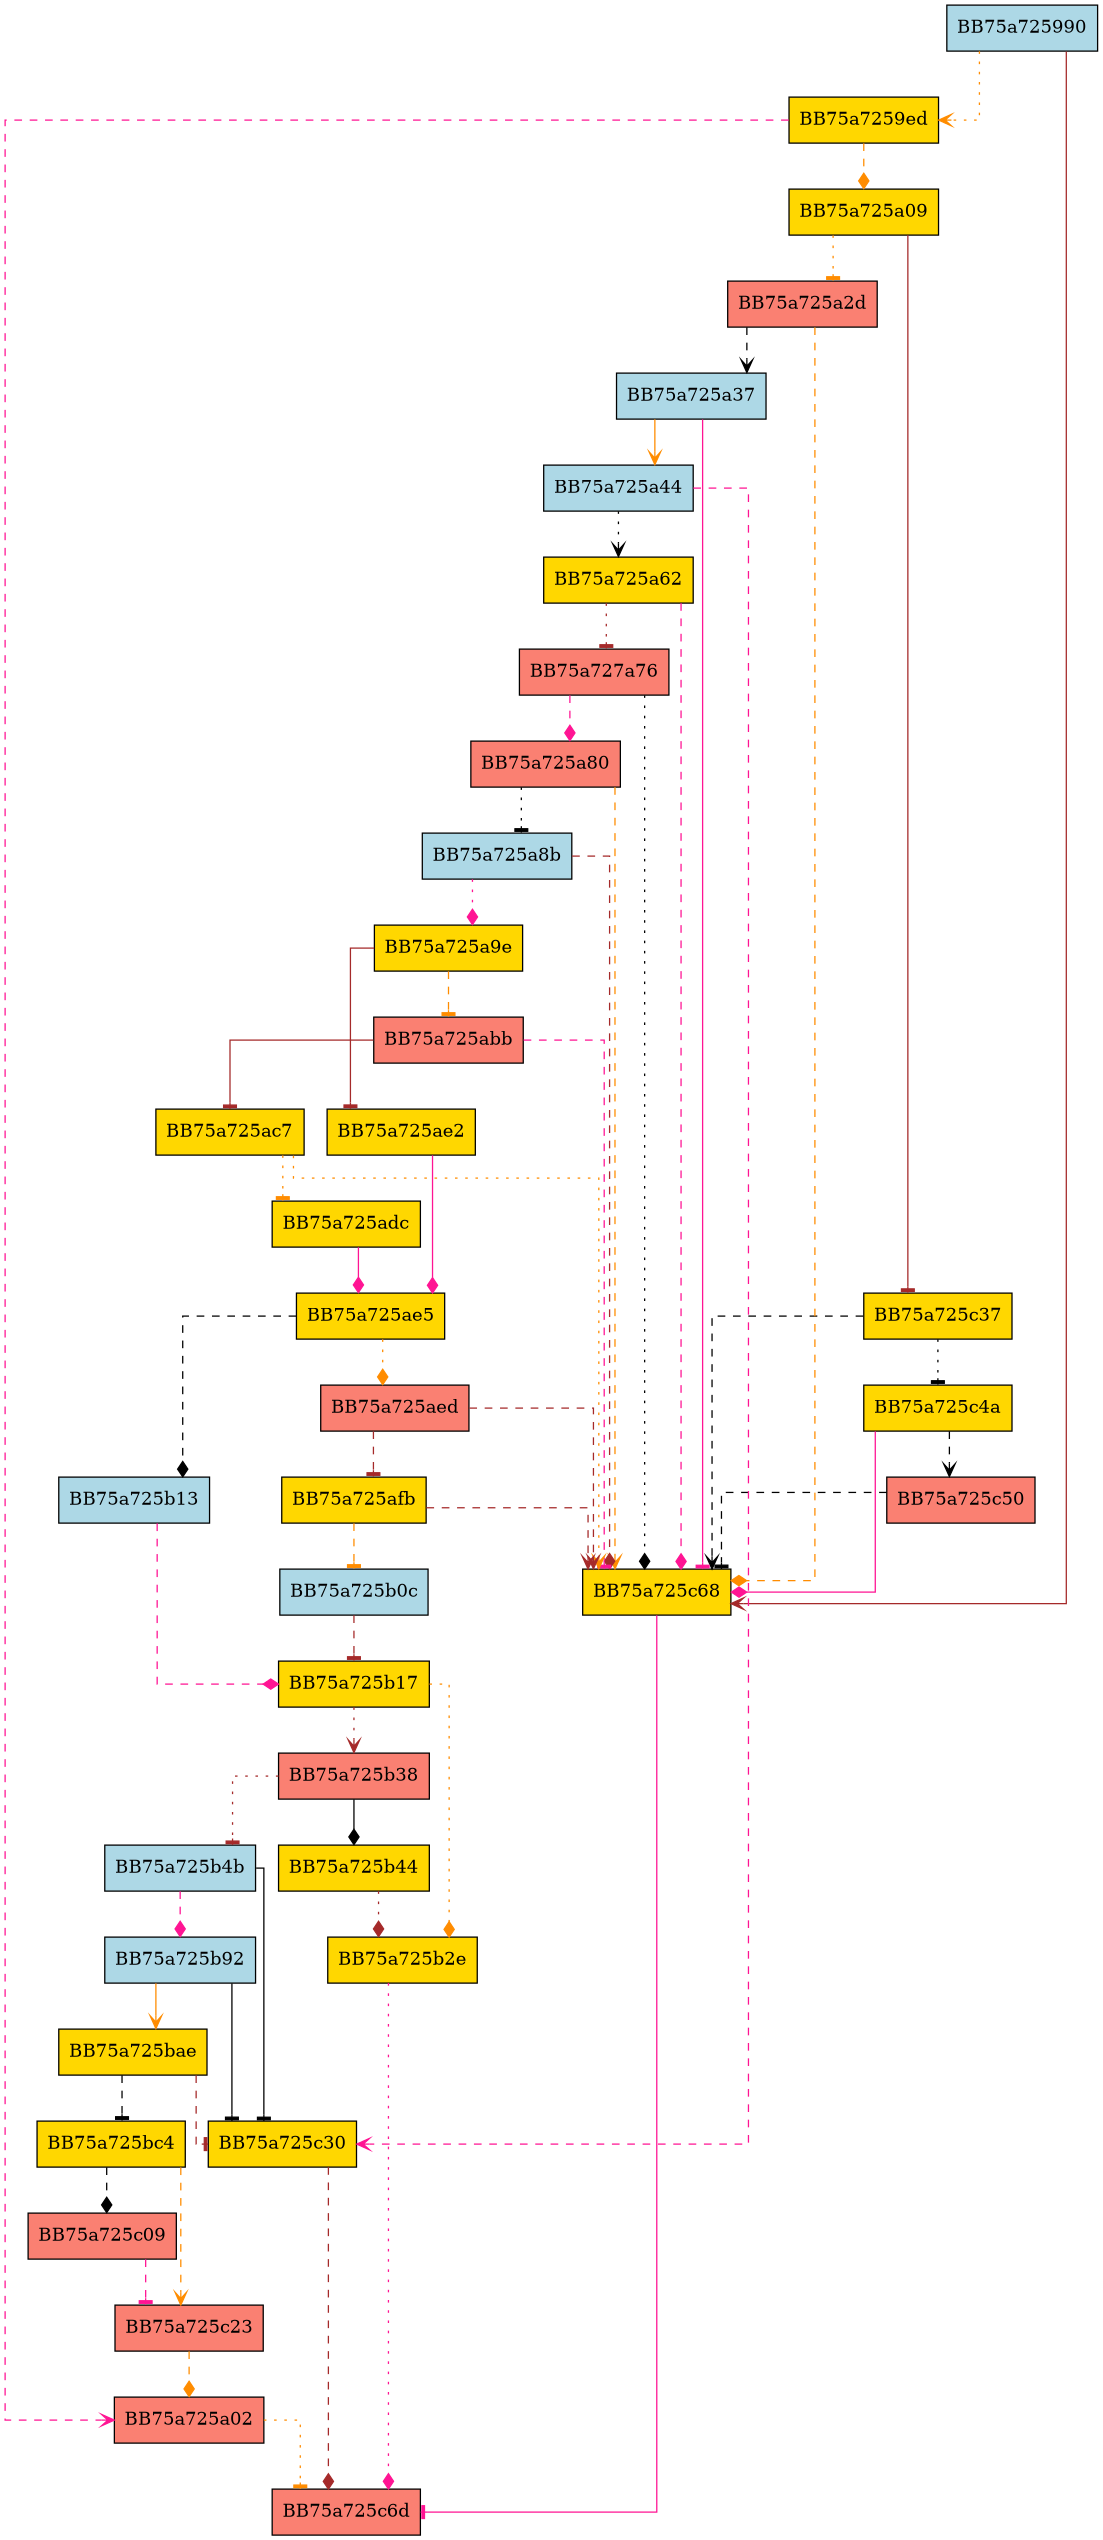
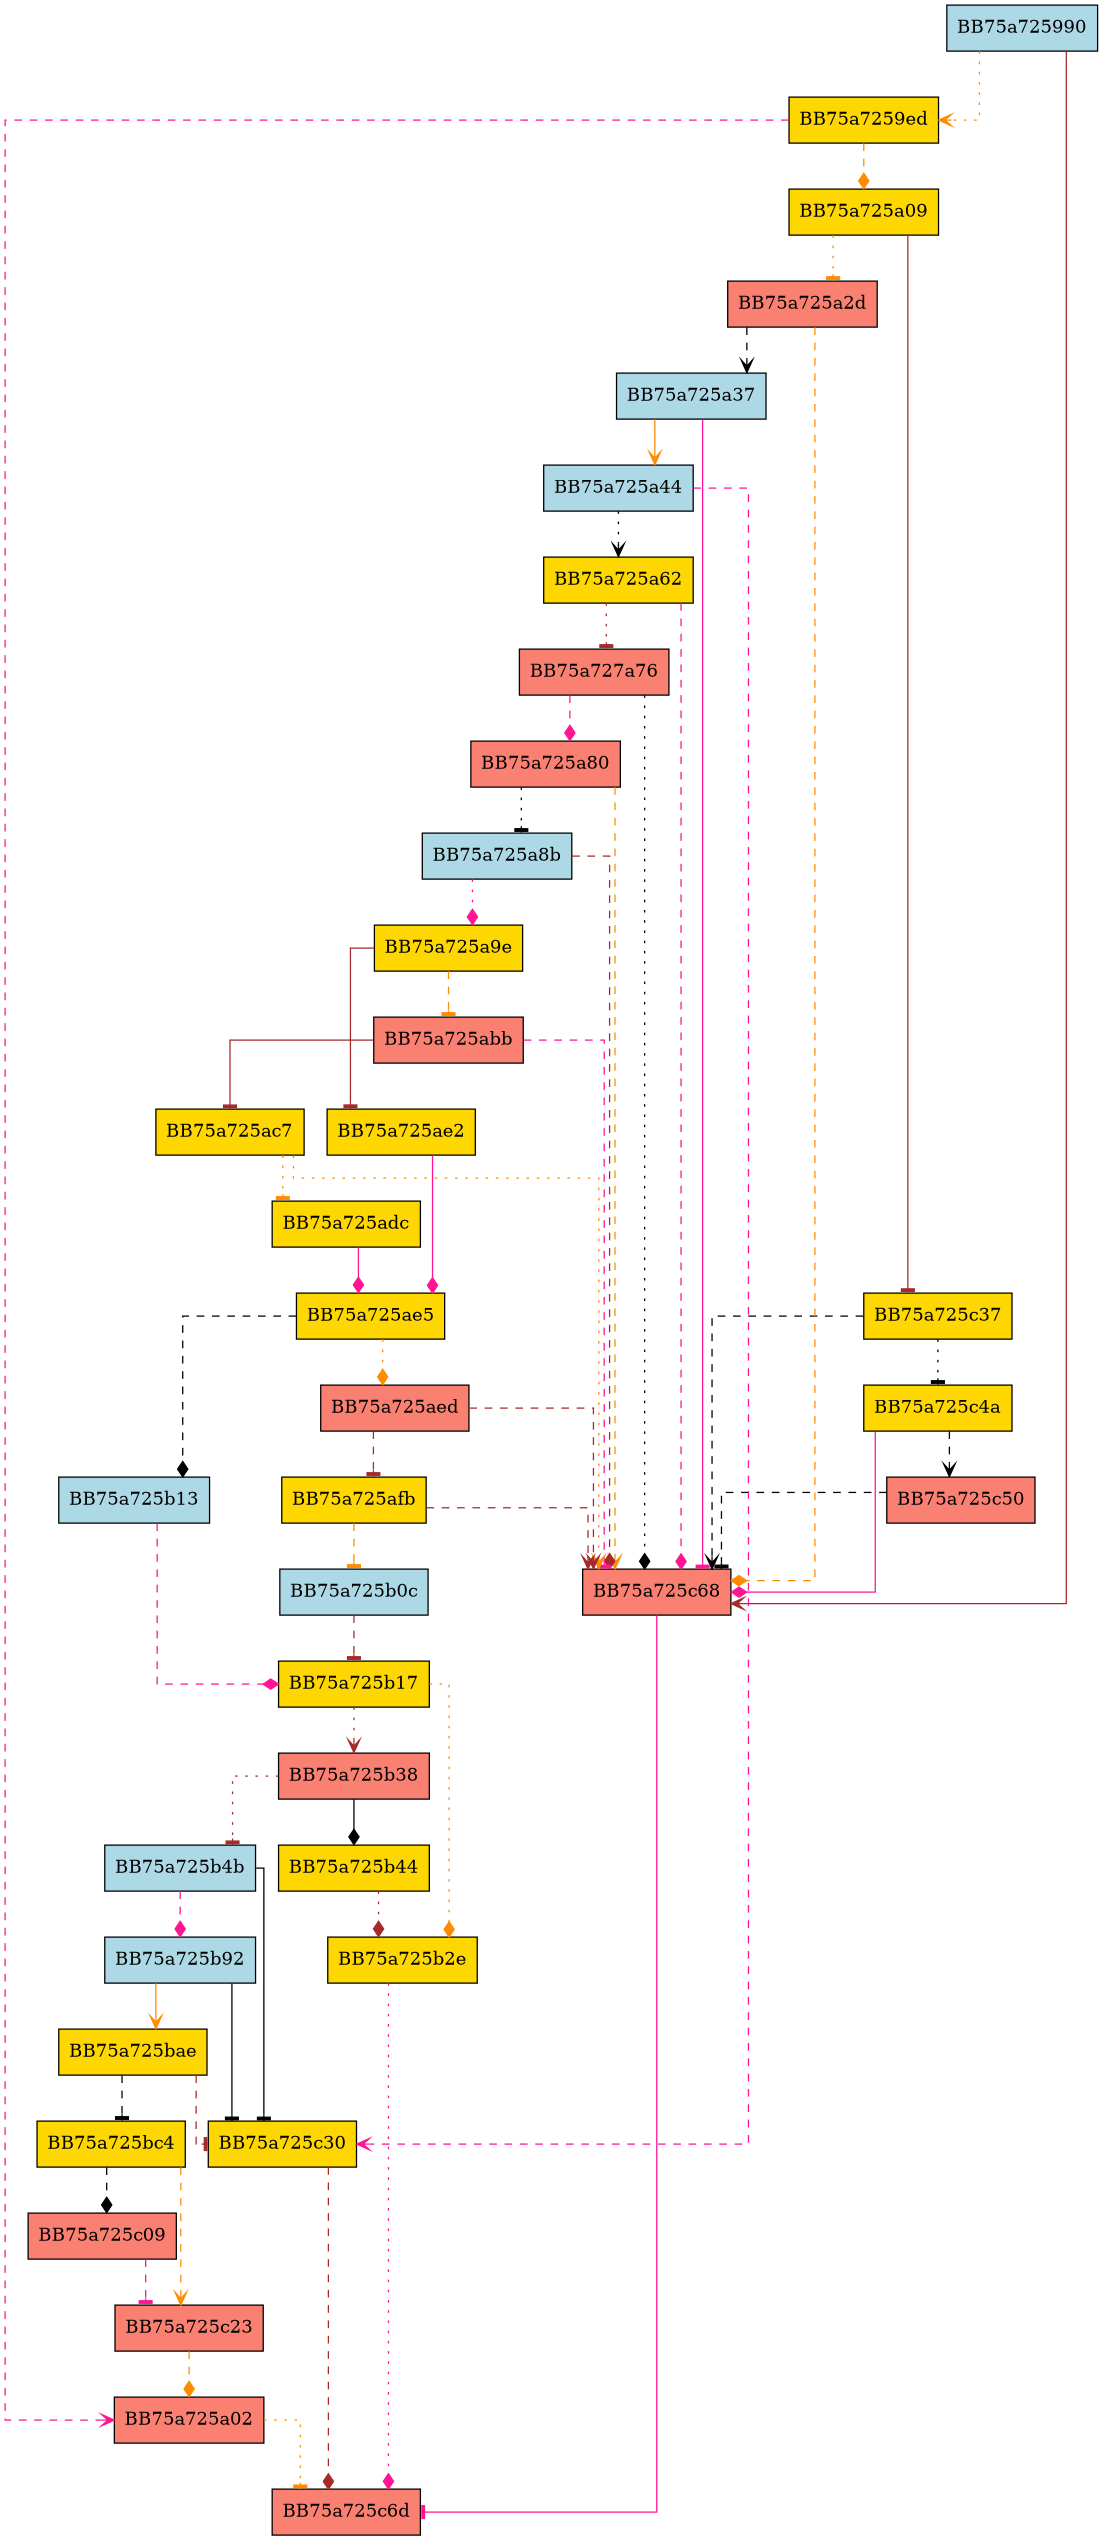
(657, 1592) -> (657, 1592)
